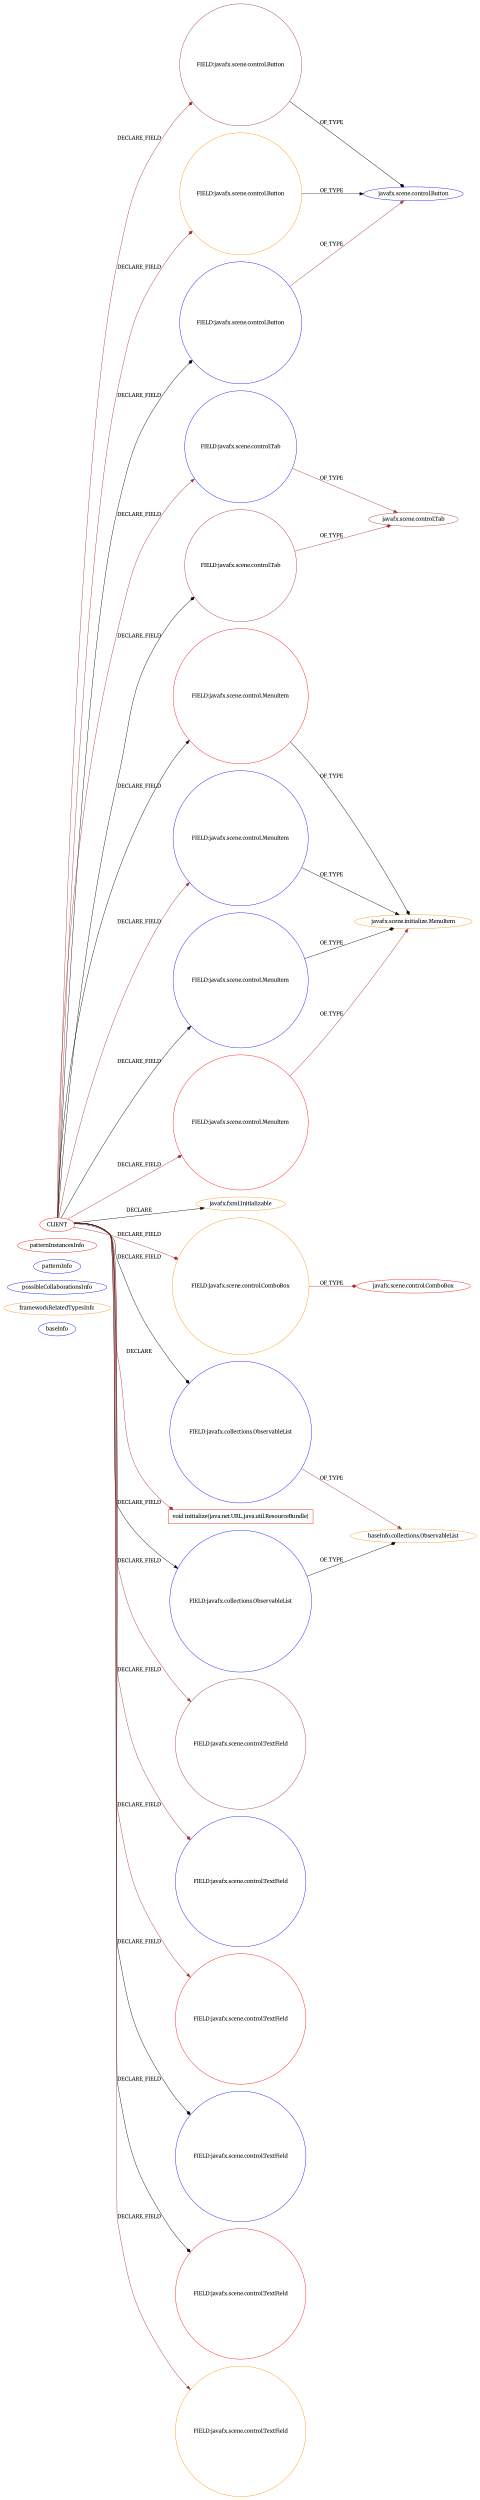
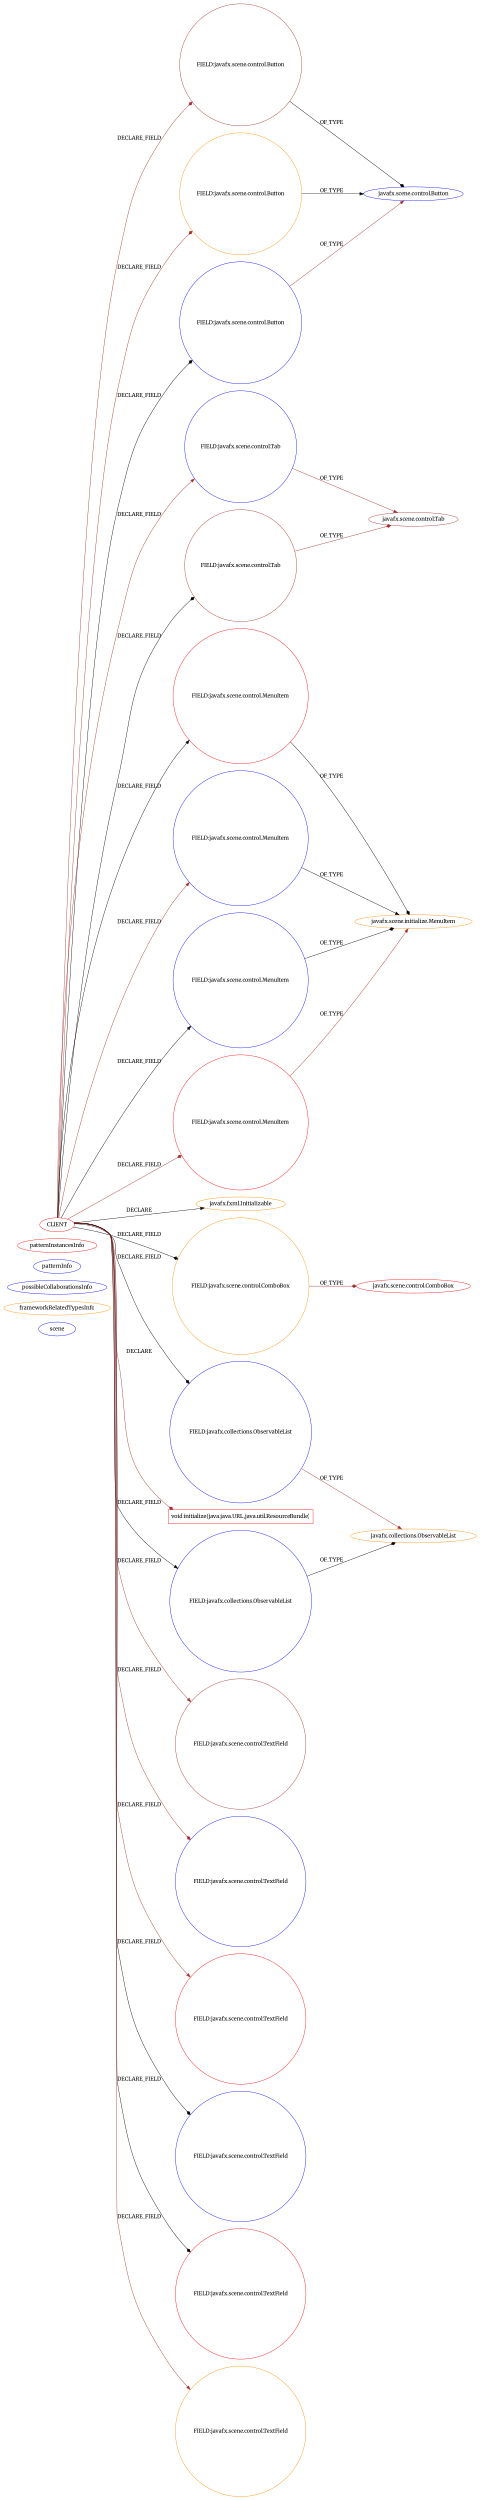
(124, 1239) -> (124, 1239)
(57, 1329) -> (57, 1329)
(241, 1517) -> (241, 1517)
(413, 1536) -> (413, 1536)
